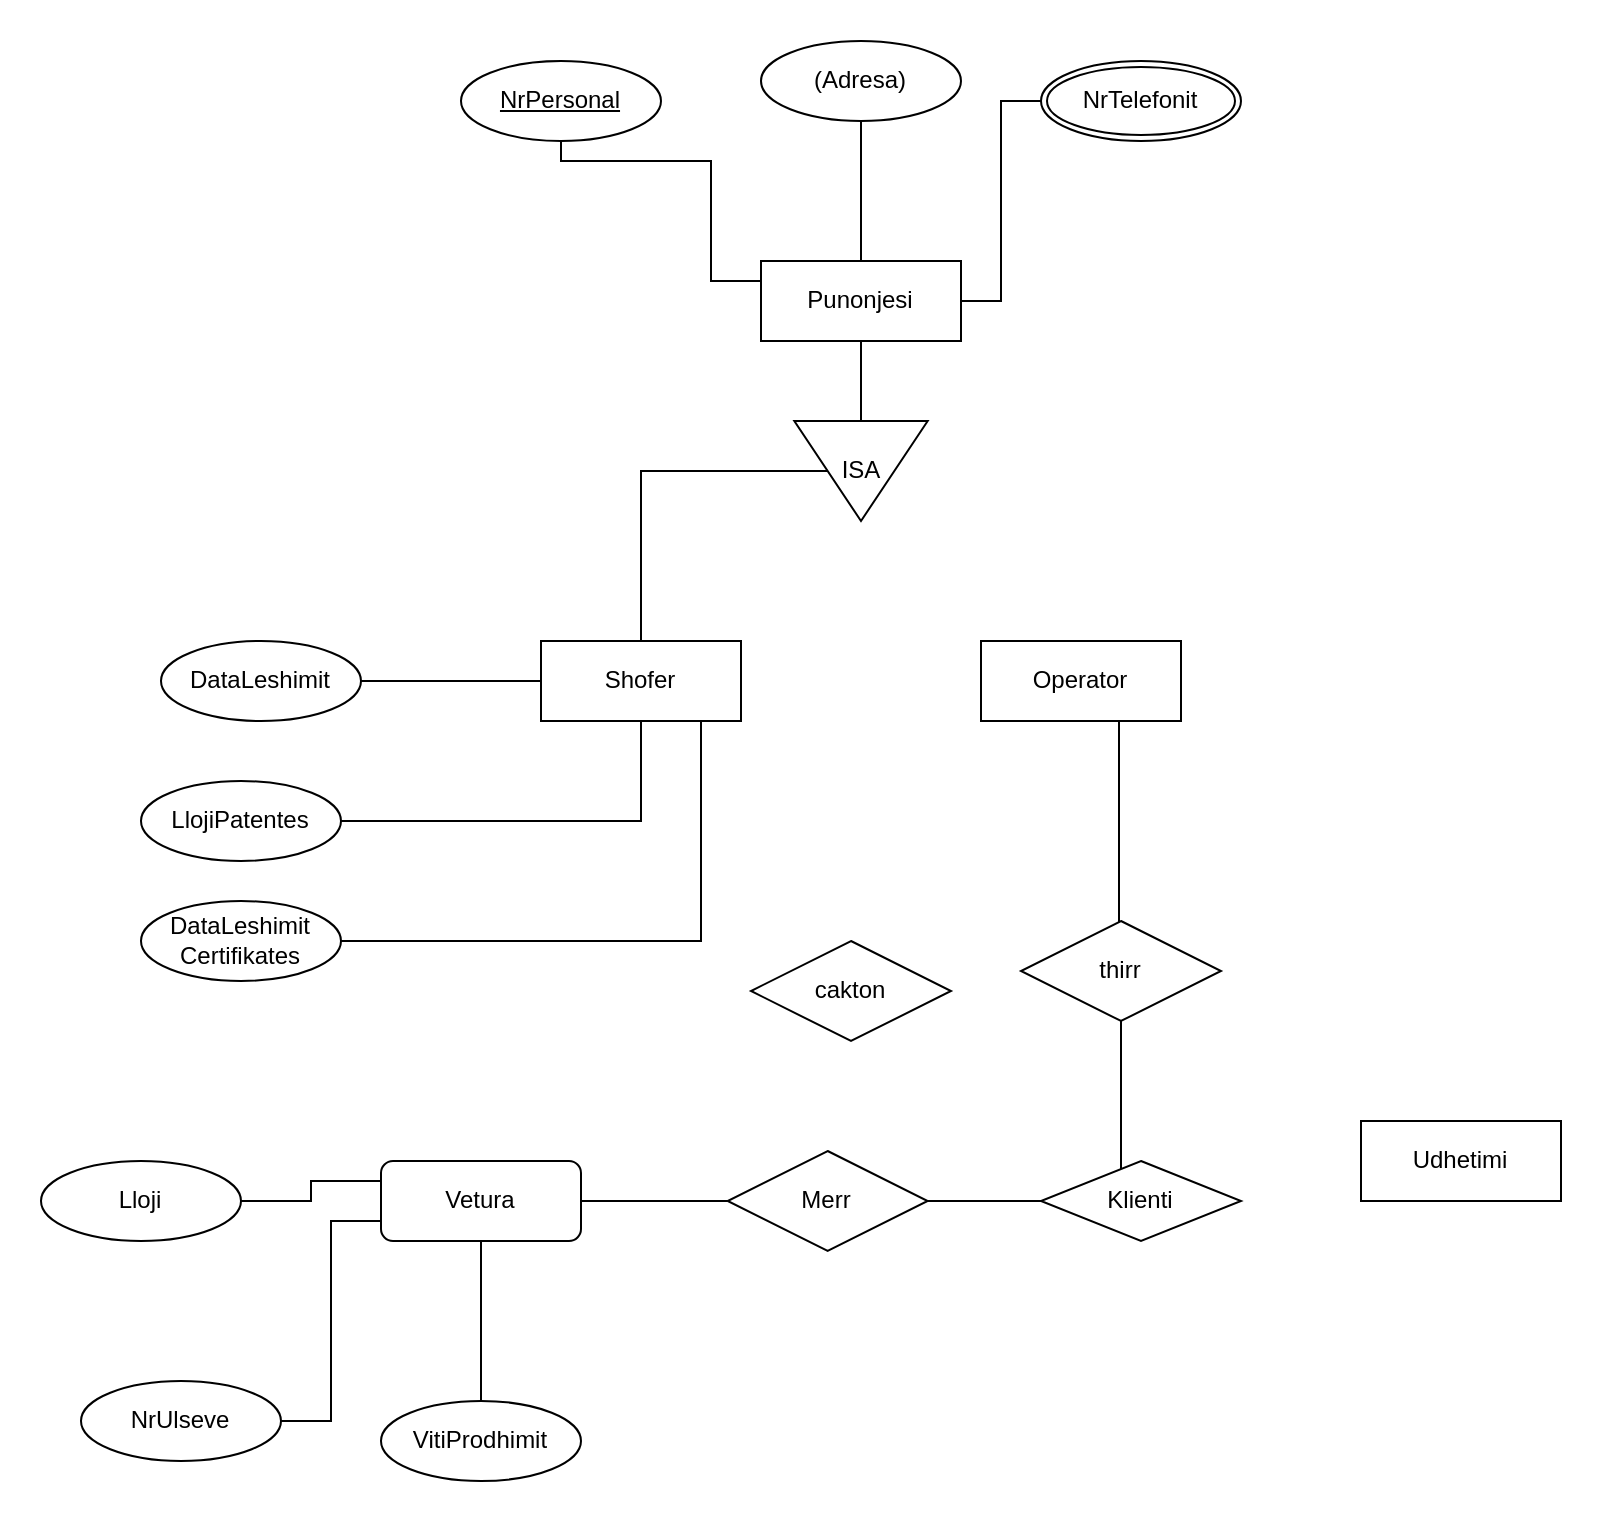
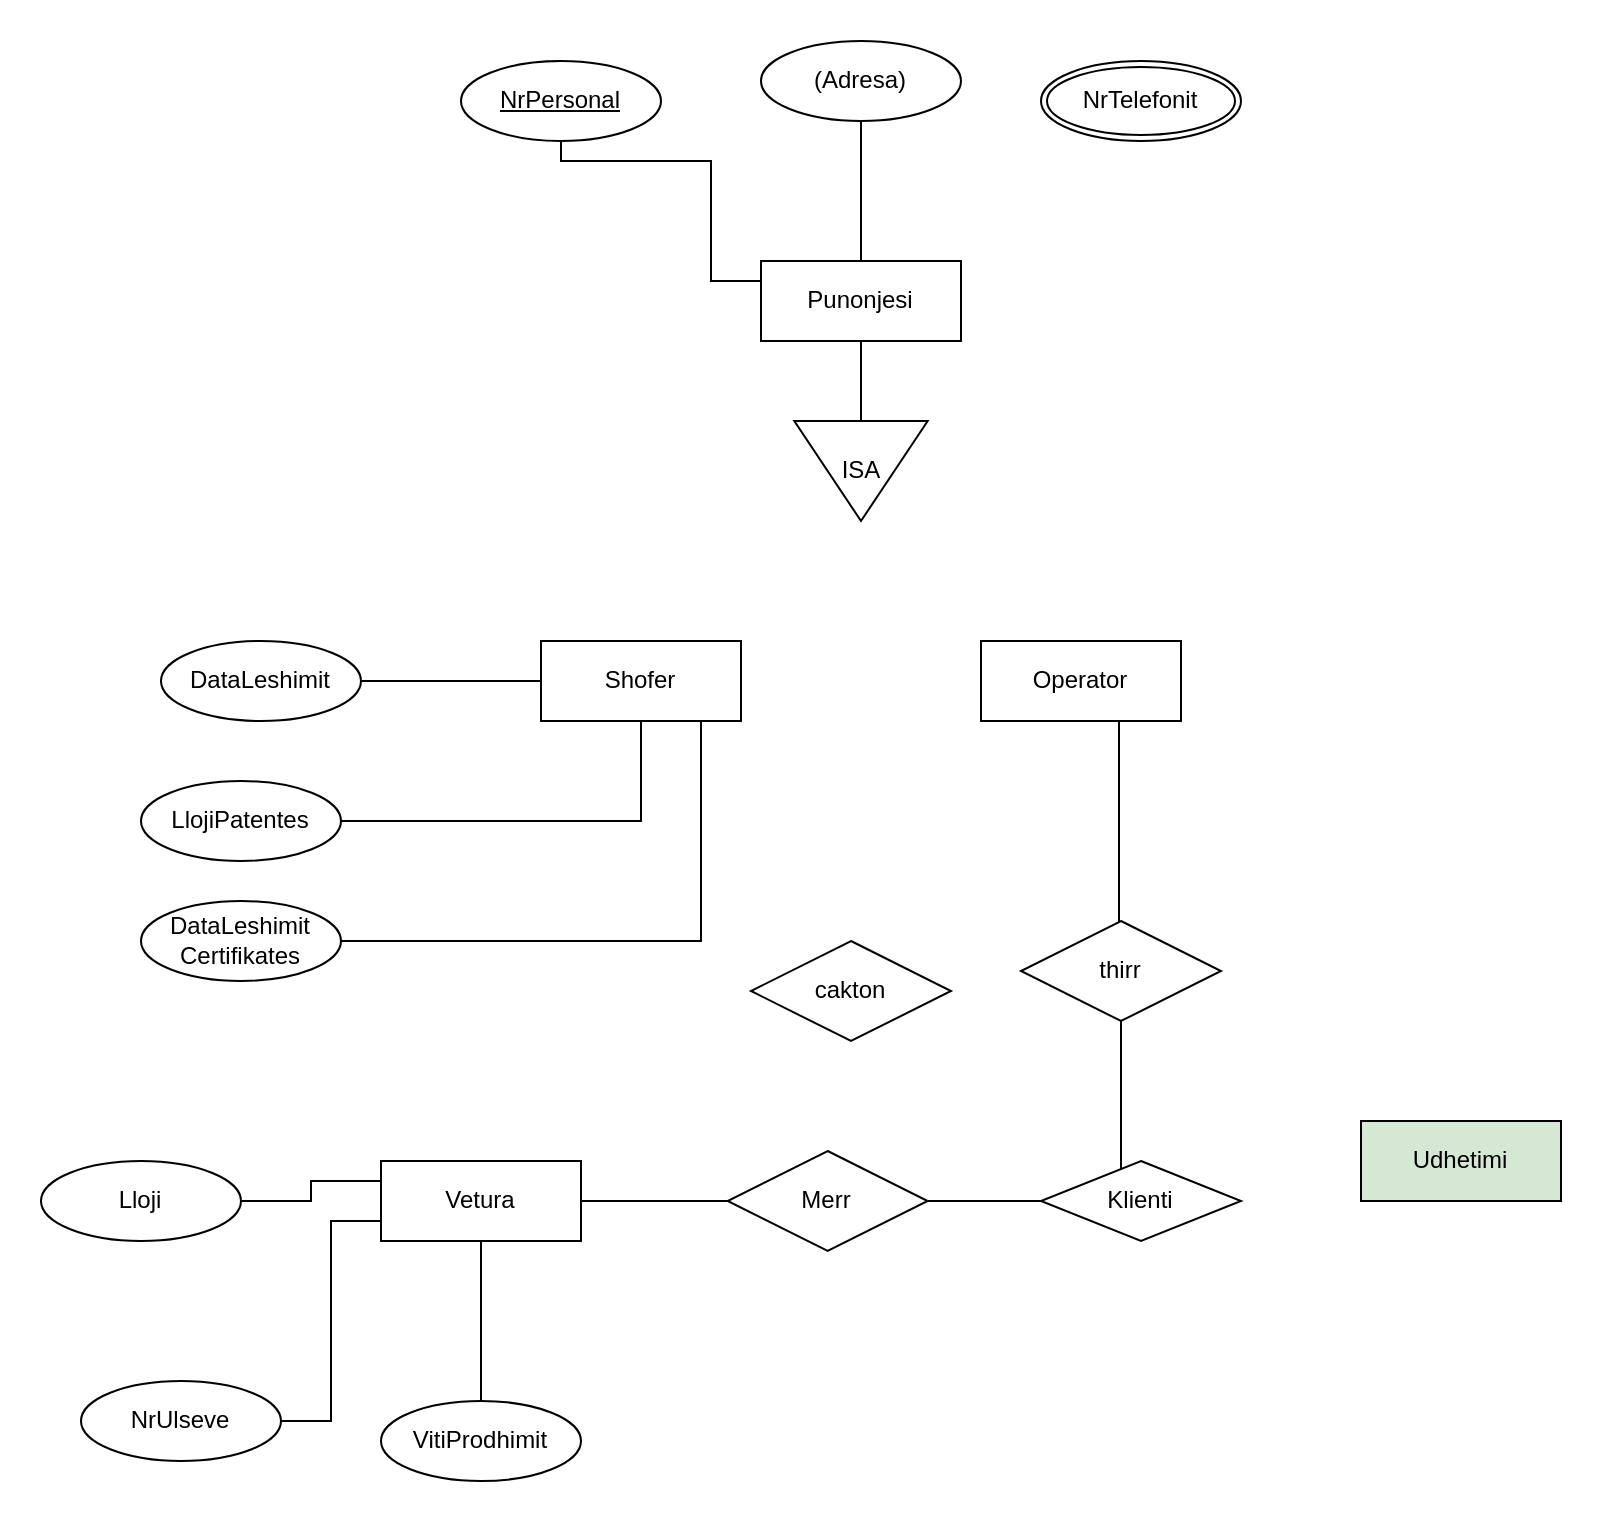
(1001, 201) -> none
(649, 471) -> none
(1461, 1161) -> (1461, 1161)
(481, 1201) -> (481, 1201)
